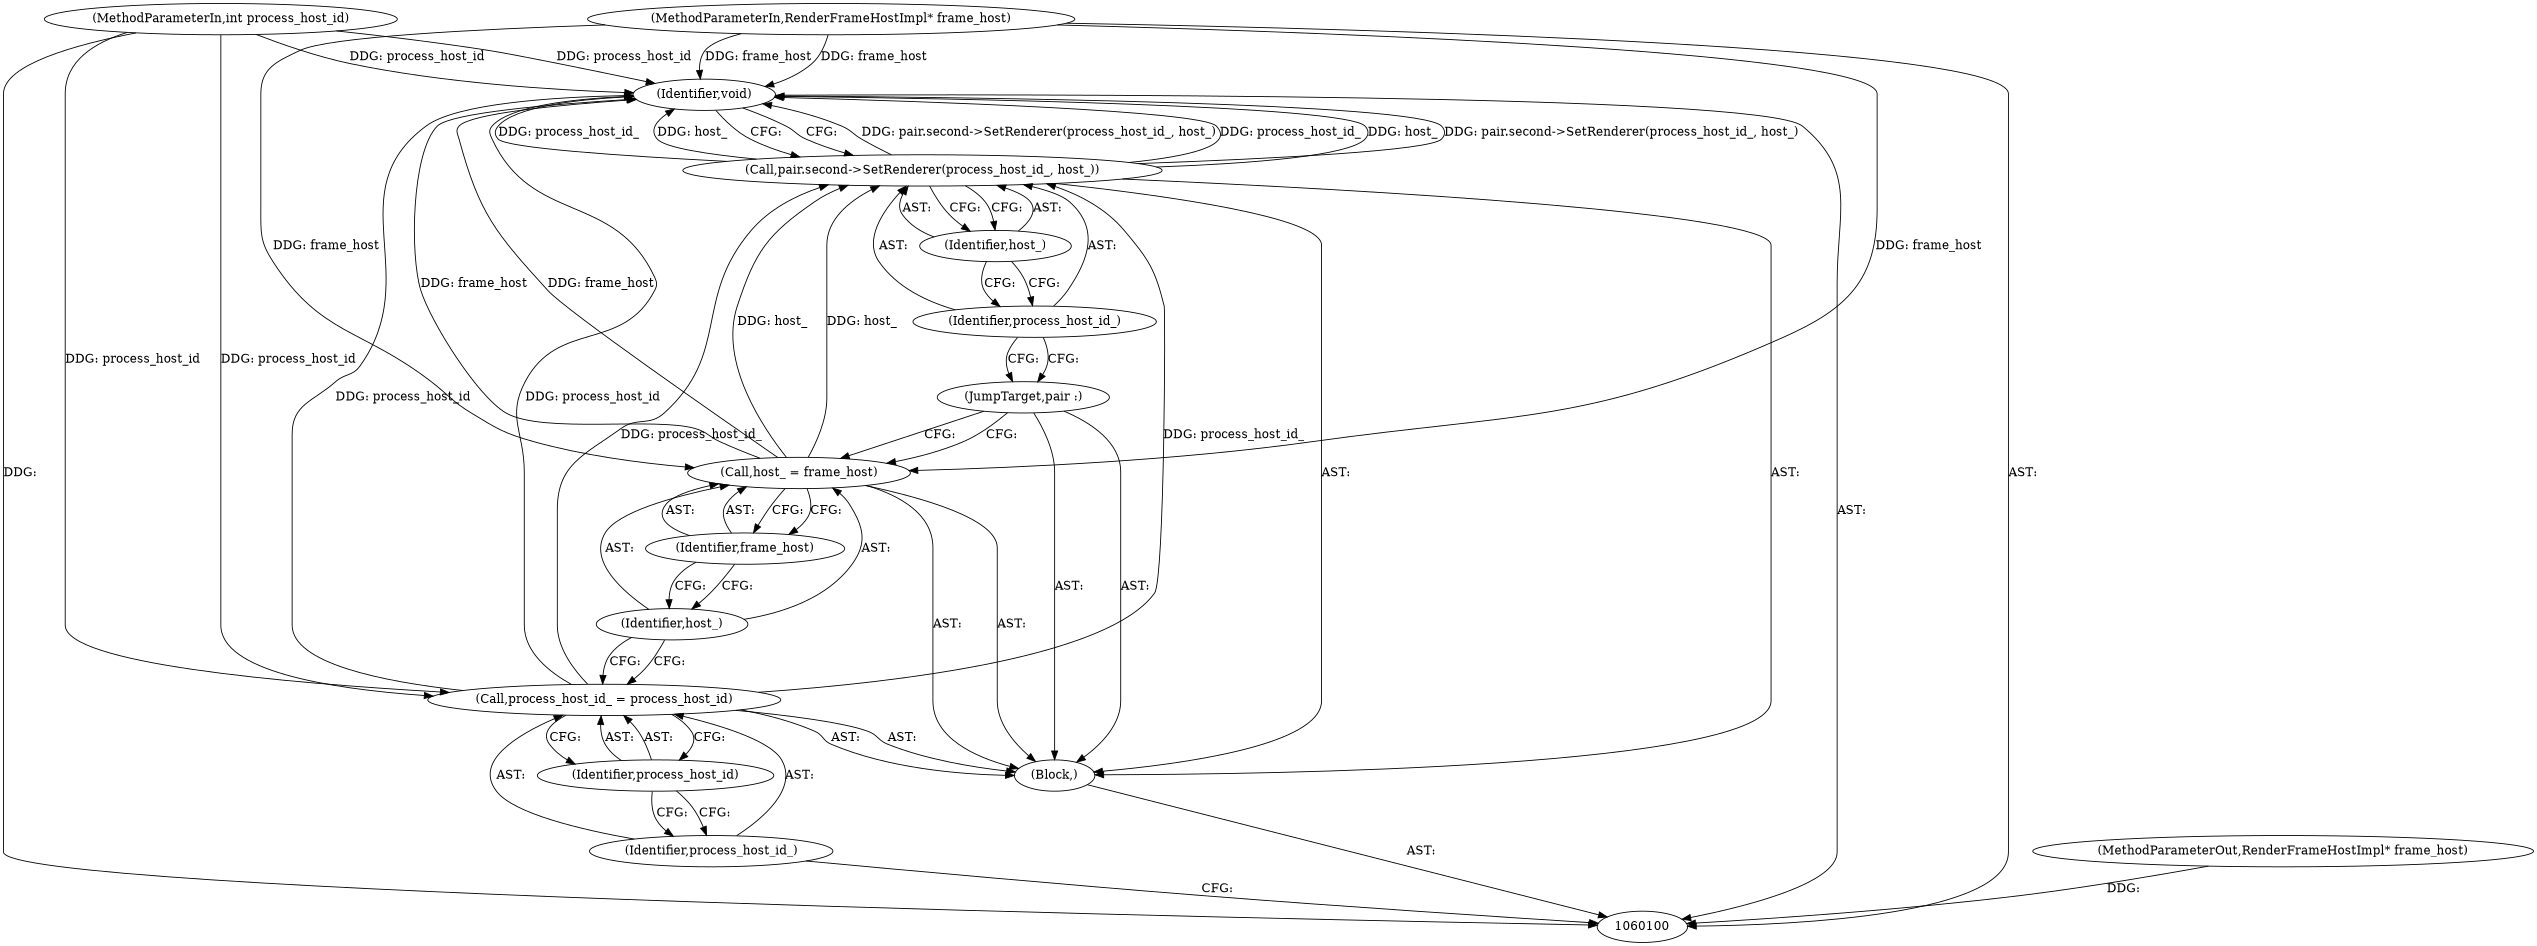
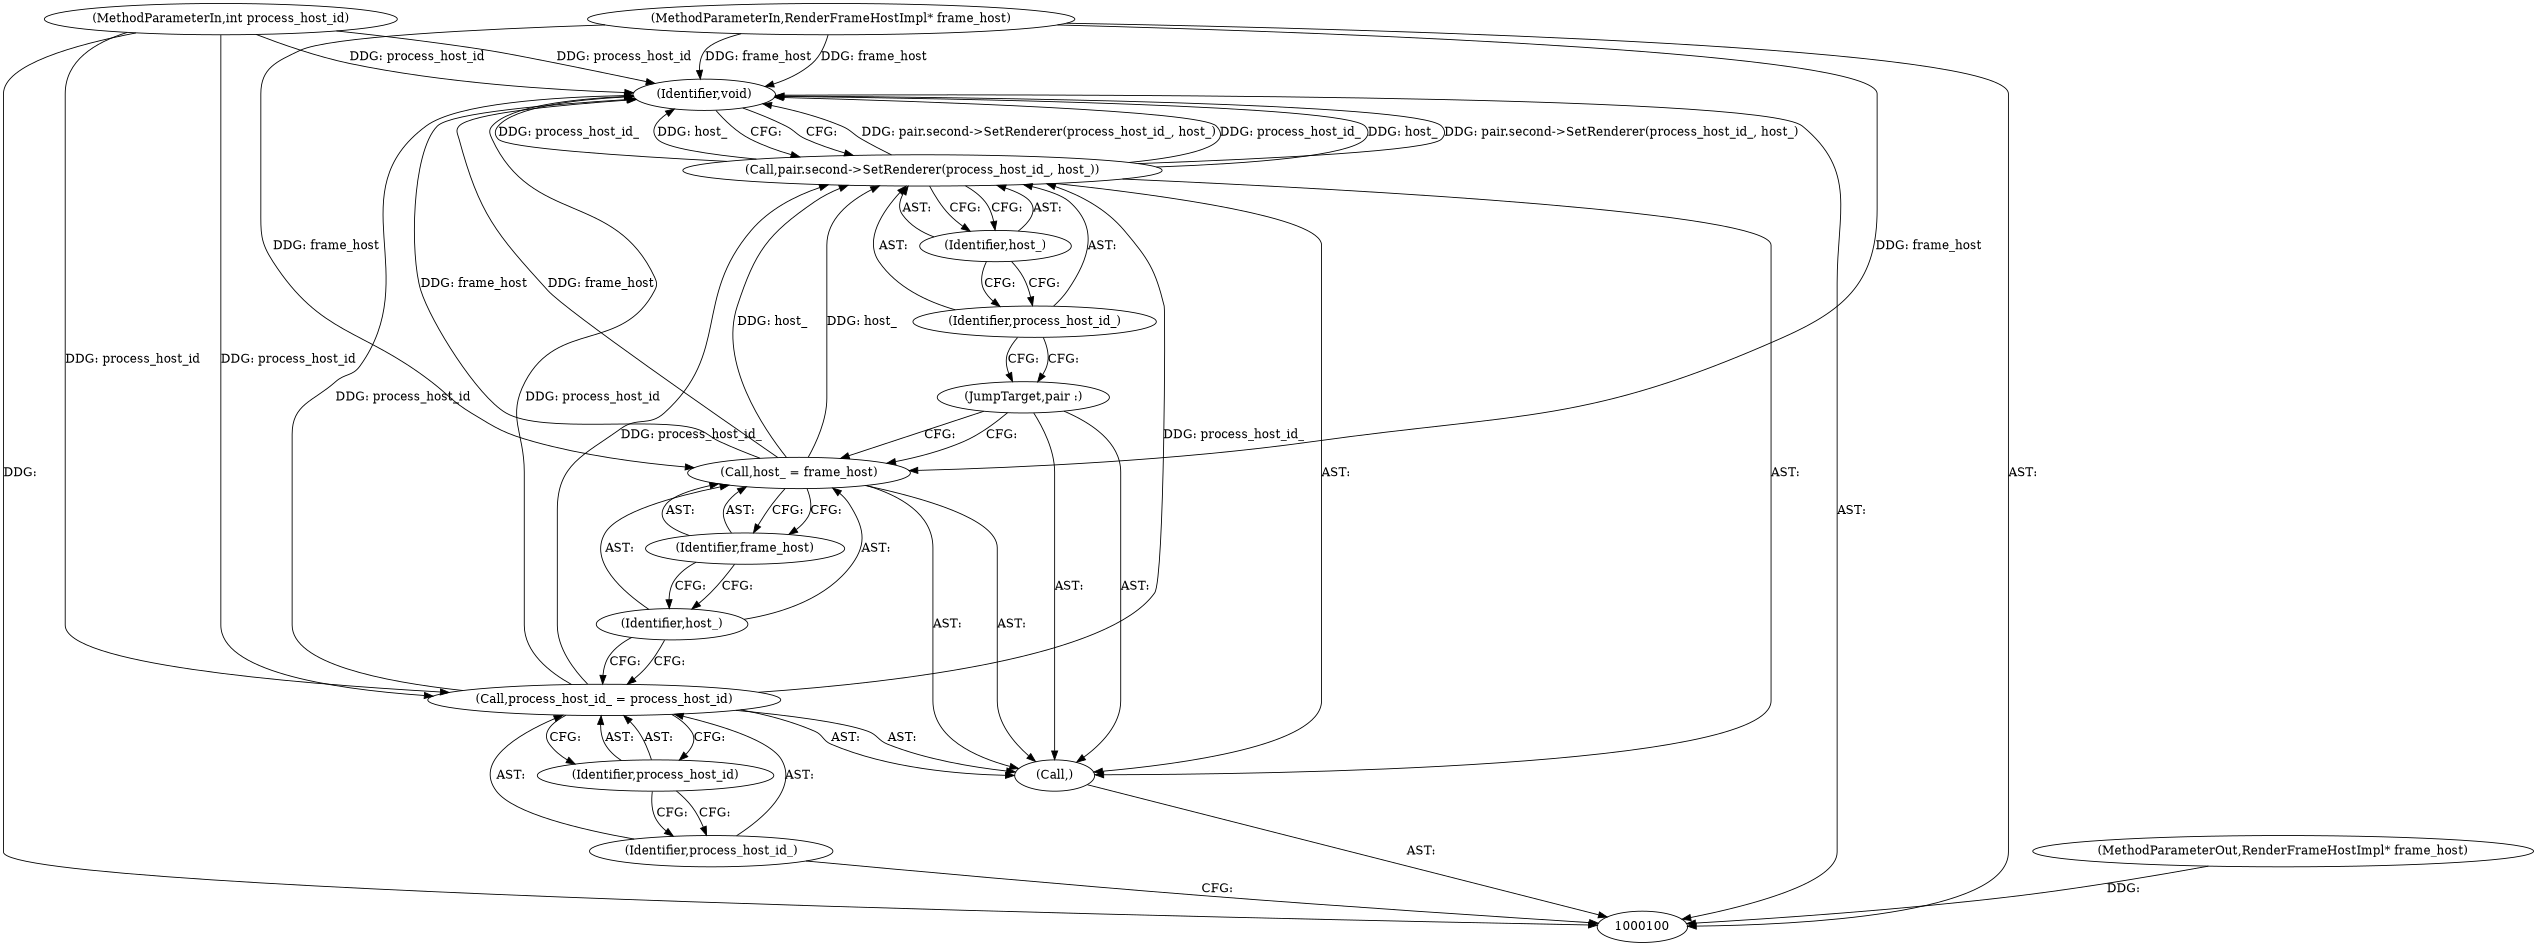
(1055, 776) -> (1055, 776)
(1642, 927) -> (1642, 927)
